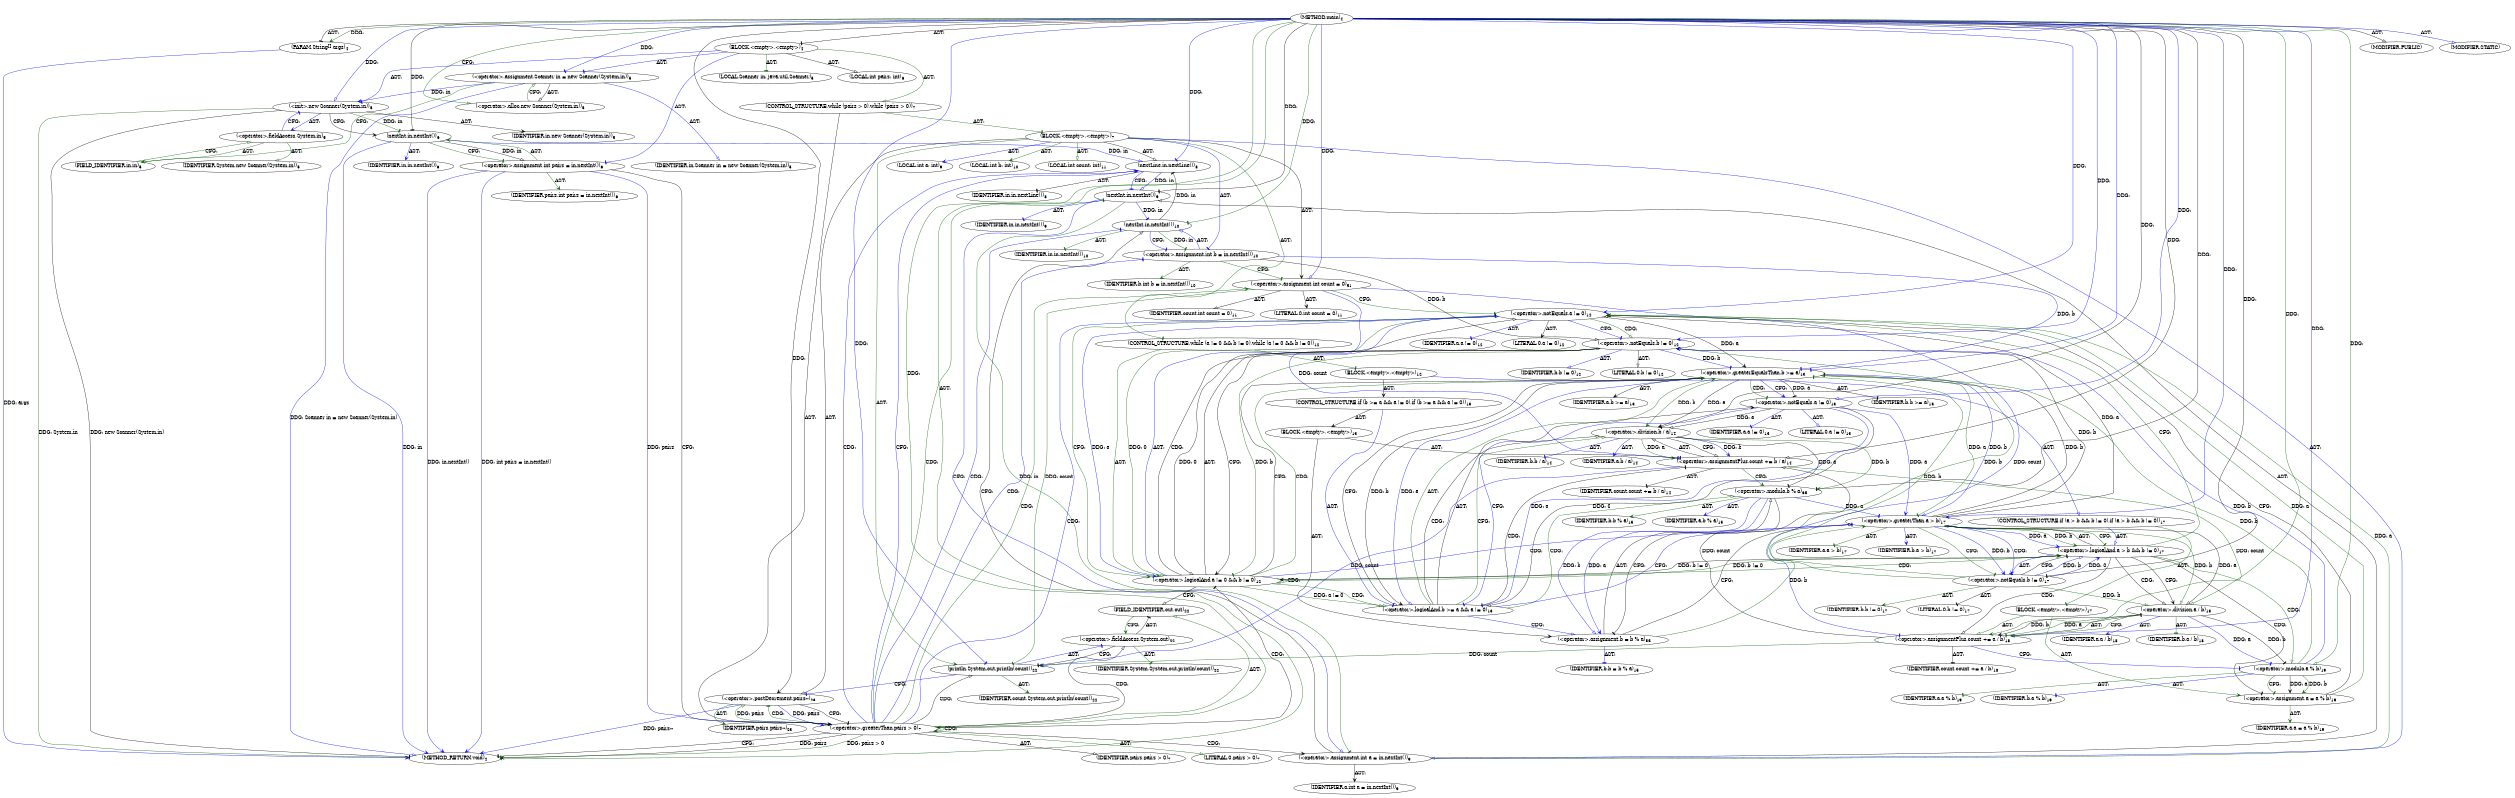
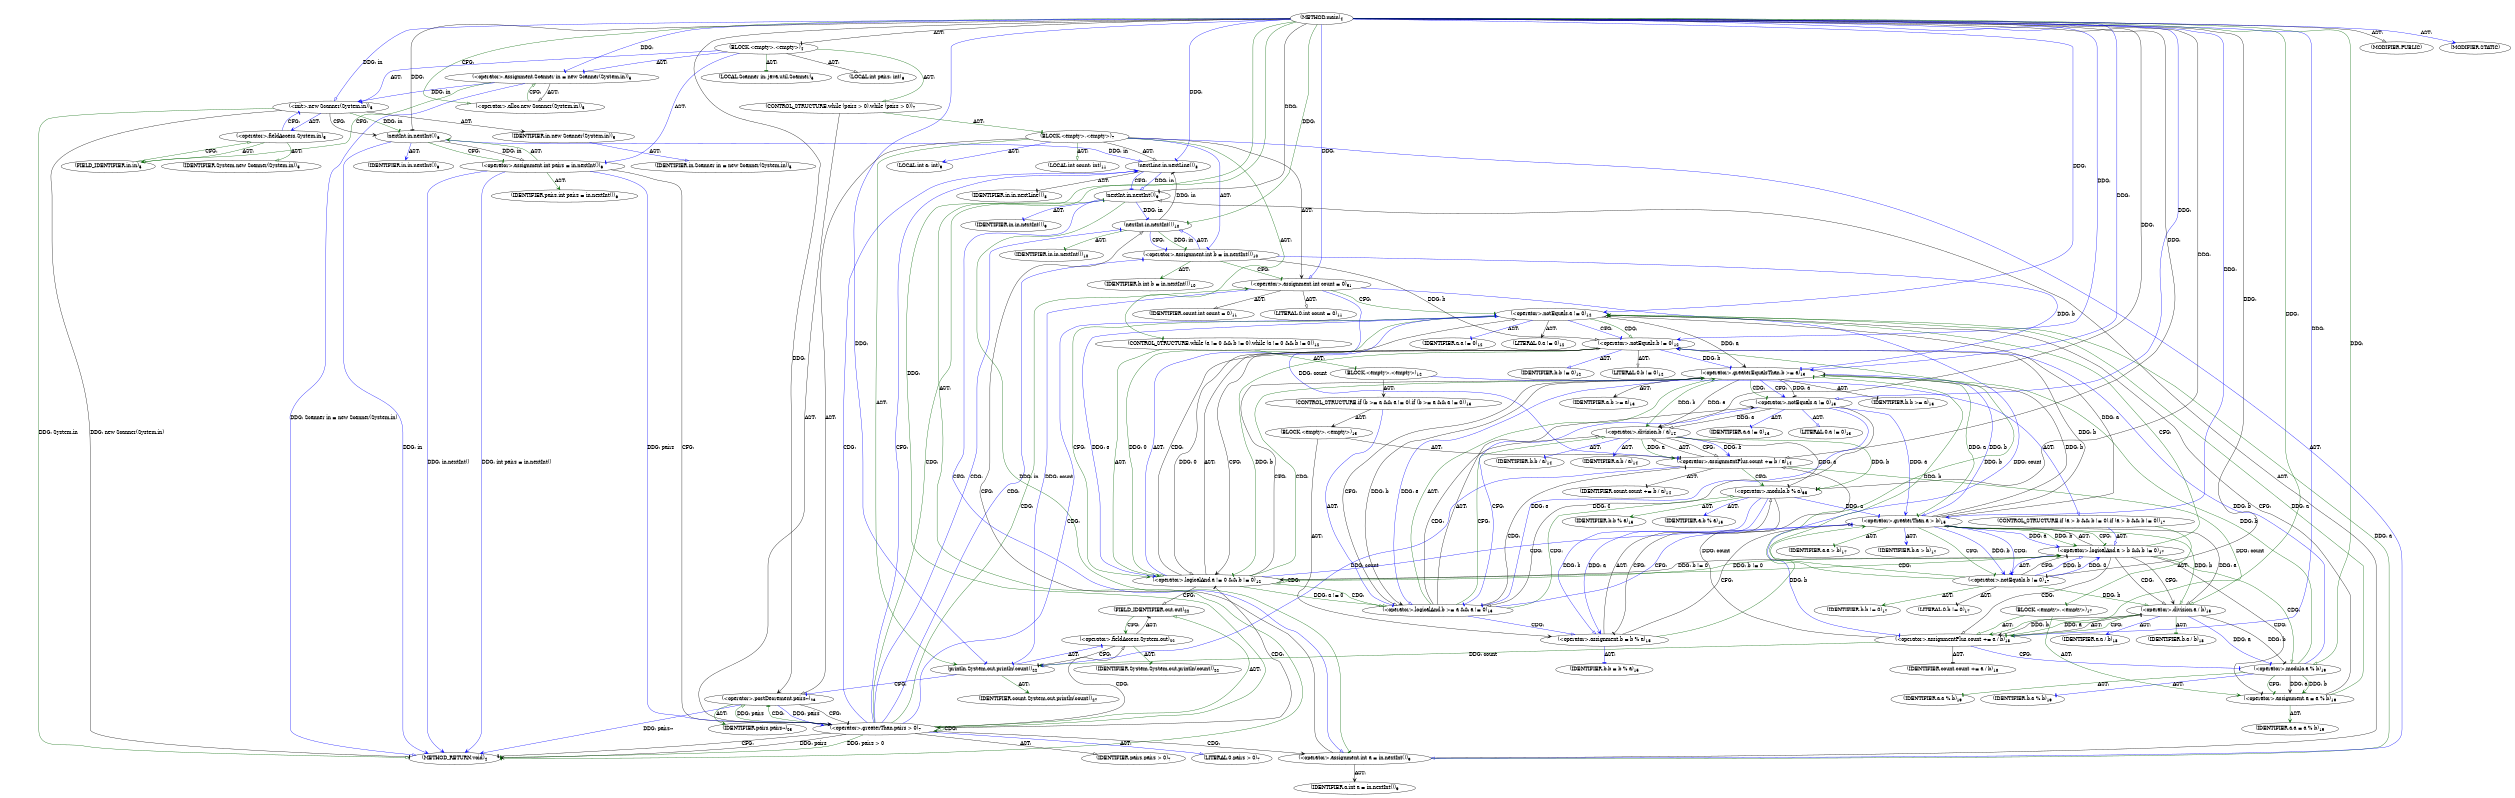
(1903, 21) -> (1903, 21)
(2033, 31) -> (2033, 31)
(320, 48) -> none
(373, 63) -> (373, 63)
(669, 107) -> (637, 152)
(994, 166) -> none
(1305, 298) -> (1305, 298)
(1047, 389) -> (1047, 389)
(1943, 521) -> (1943, 521)
(1648, 640) -> (1648, 640)
(936, 697) -> none
(1095, 699) -> (1095, 699)
(1064, 741) -> (1064, 741)
